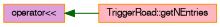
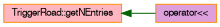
(87, 13) -> (143, 13)
